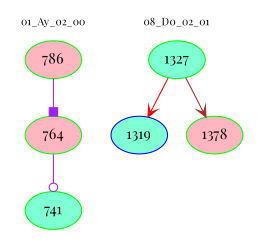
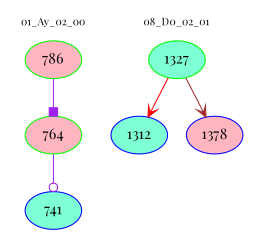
(139, 135) -> (139, 135)
(215, 135) -> (215, 135)
(53, 210) -> (53, 210)
